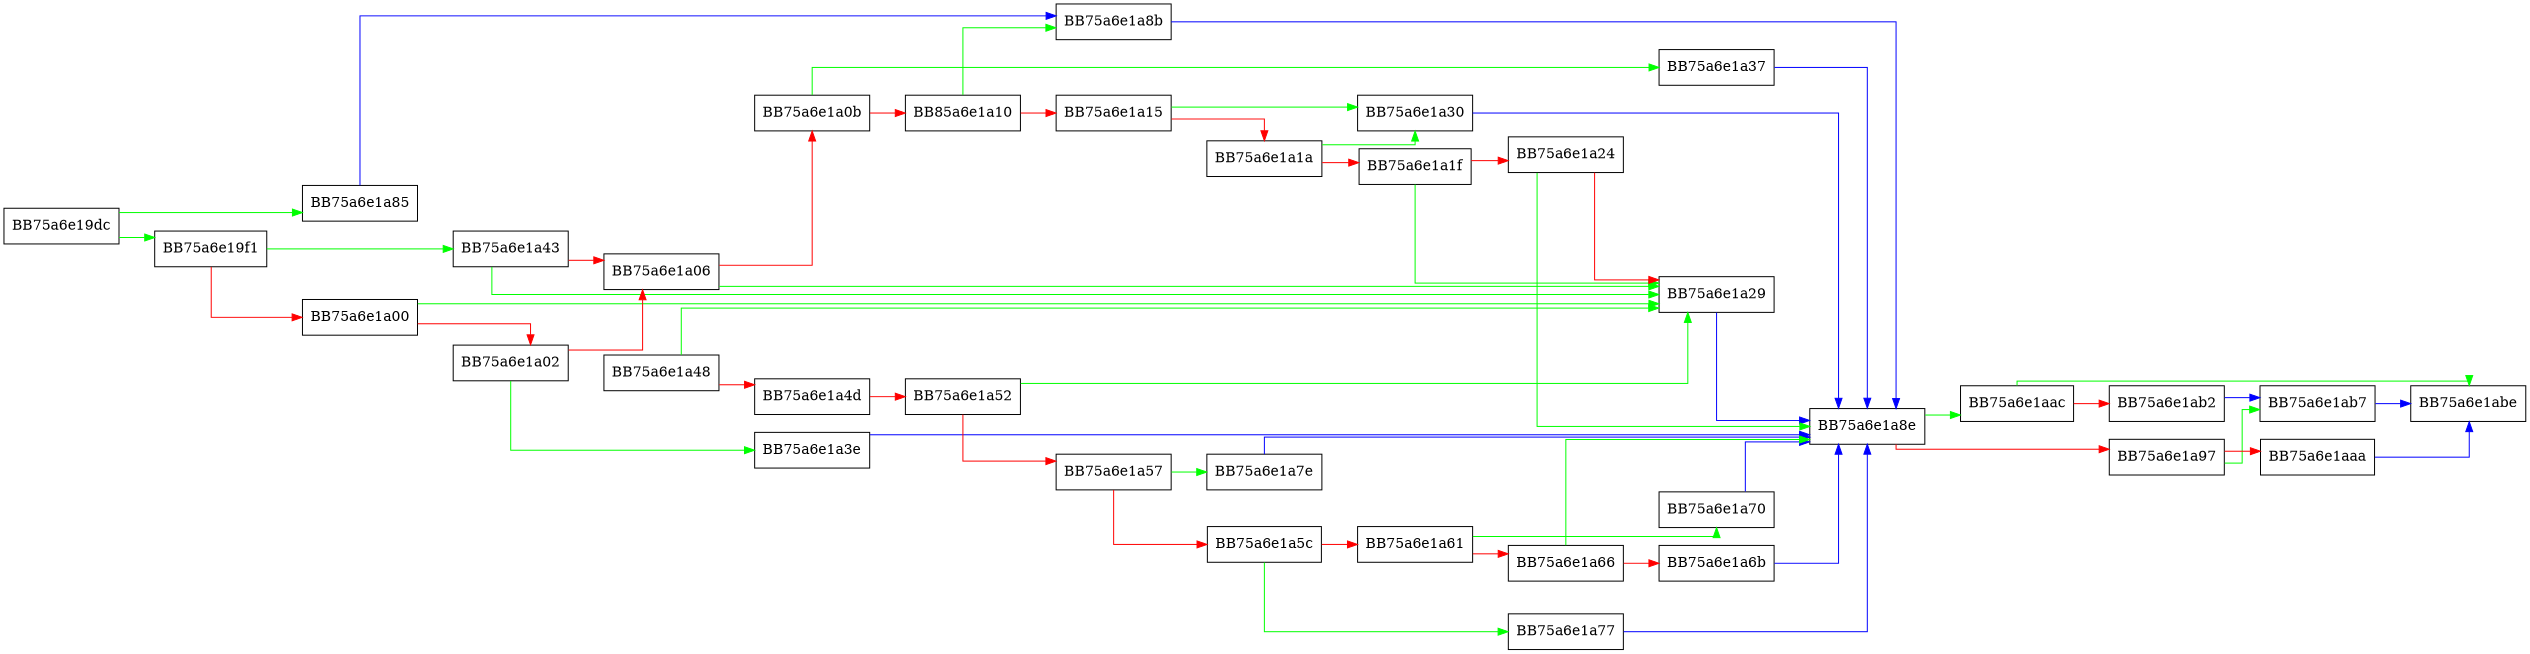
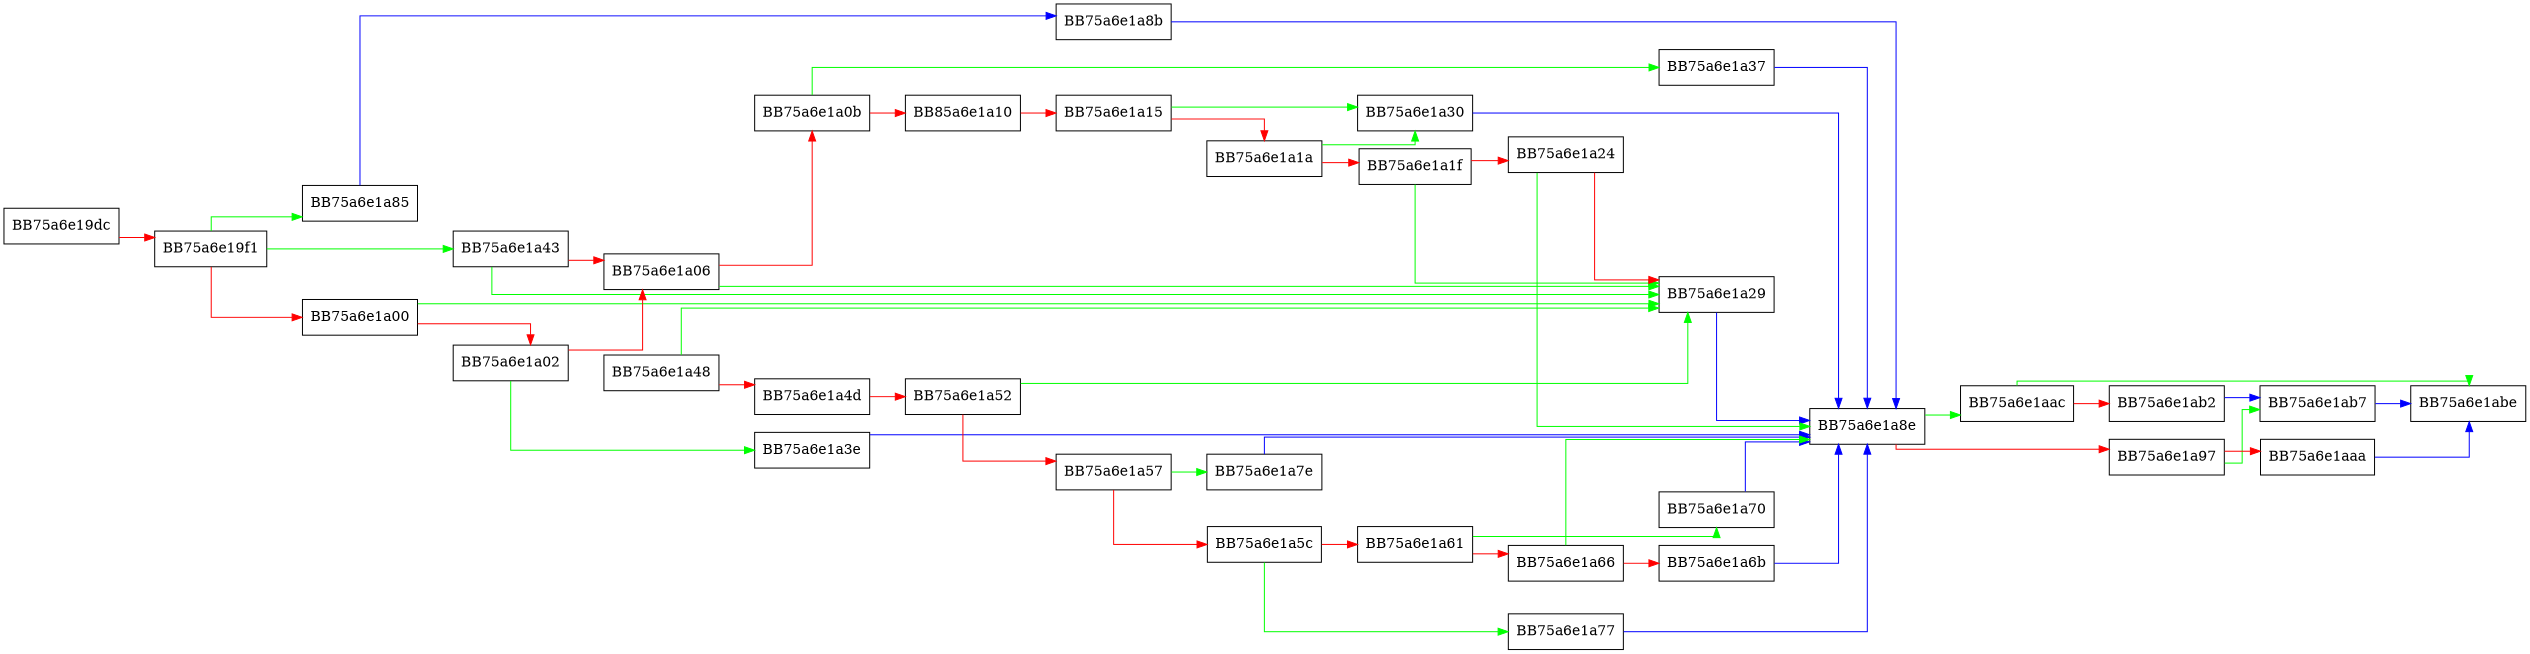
(971, 28) -> none
(206, 213) -> (245, 217)
(132, 238) -> (132, 238)
